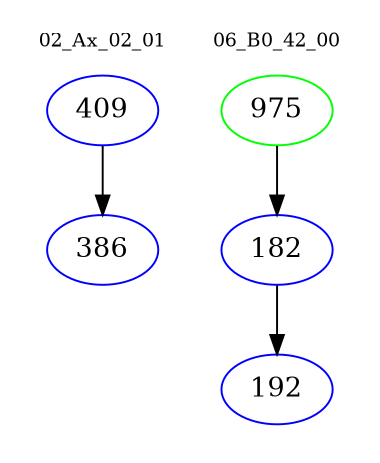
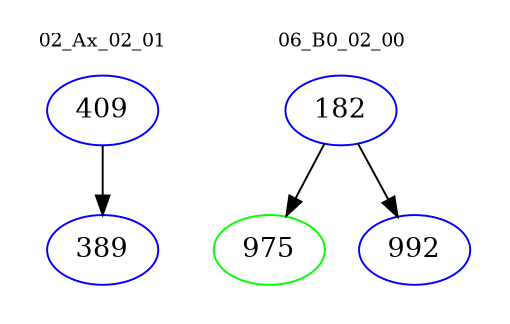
(277, 42) -> (342, 42)
(277, 171) -> (310, 171)
(103, 250) -> (103, 250)
(277, 389) -> (415, 250)
